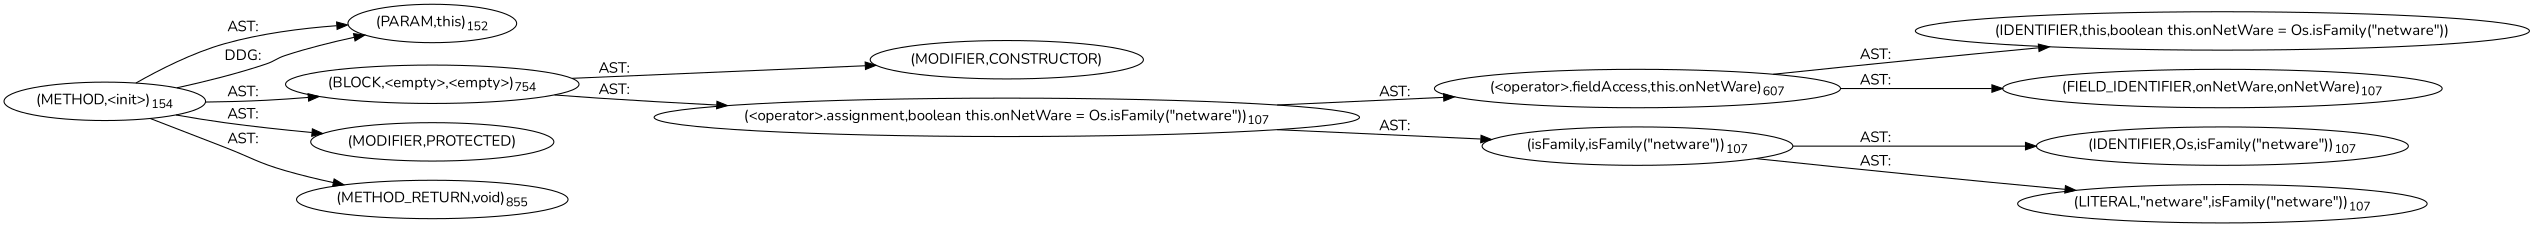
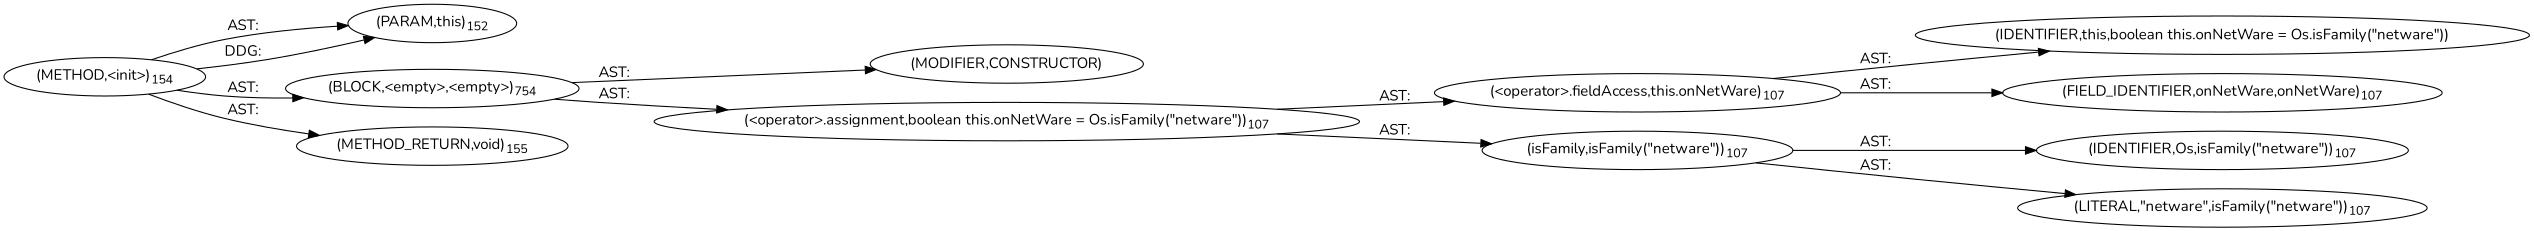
(1774, 87) -> (1774, 91)
(432, 142) -> none
(517, 198) -> (517, 145)
